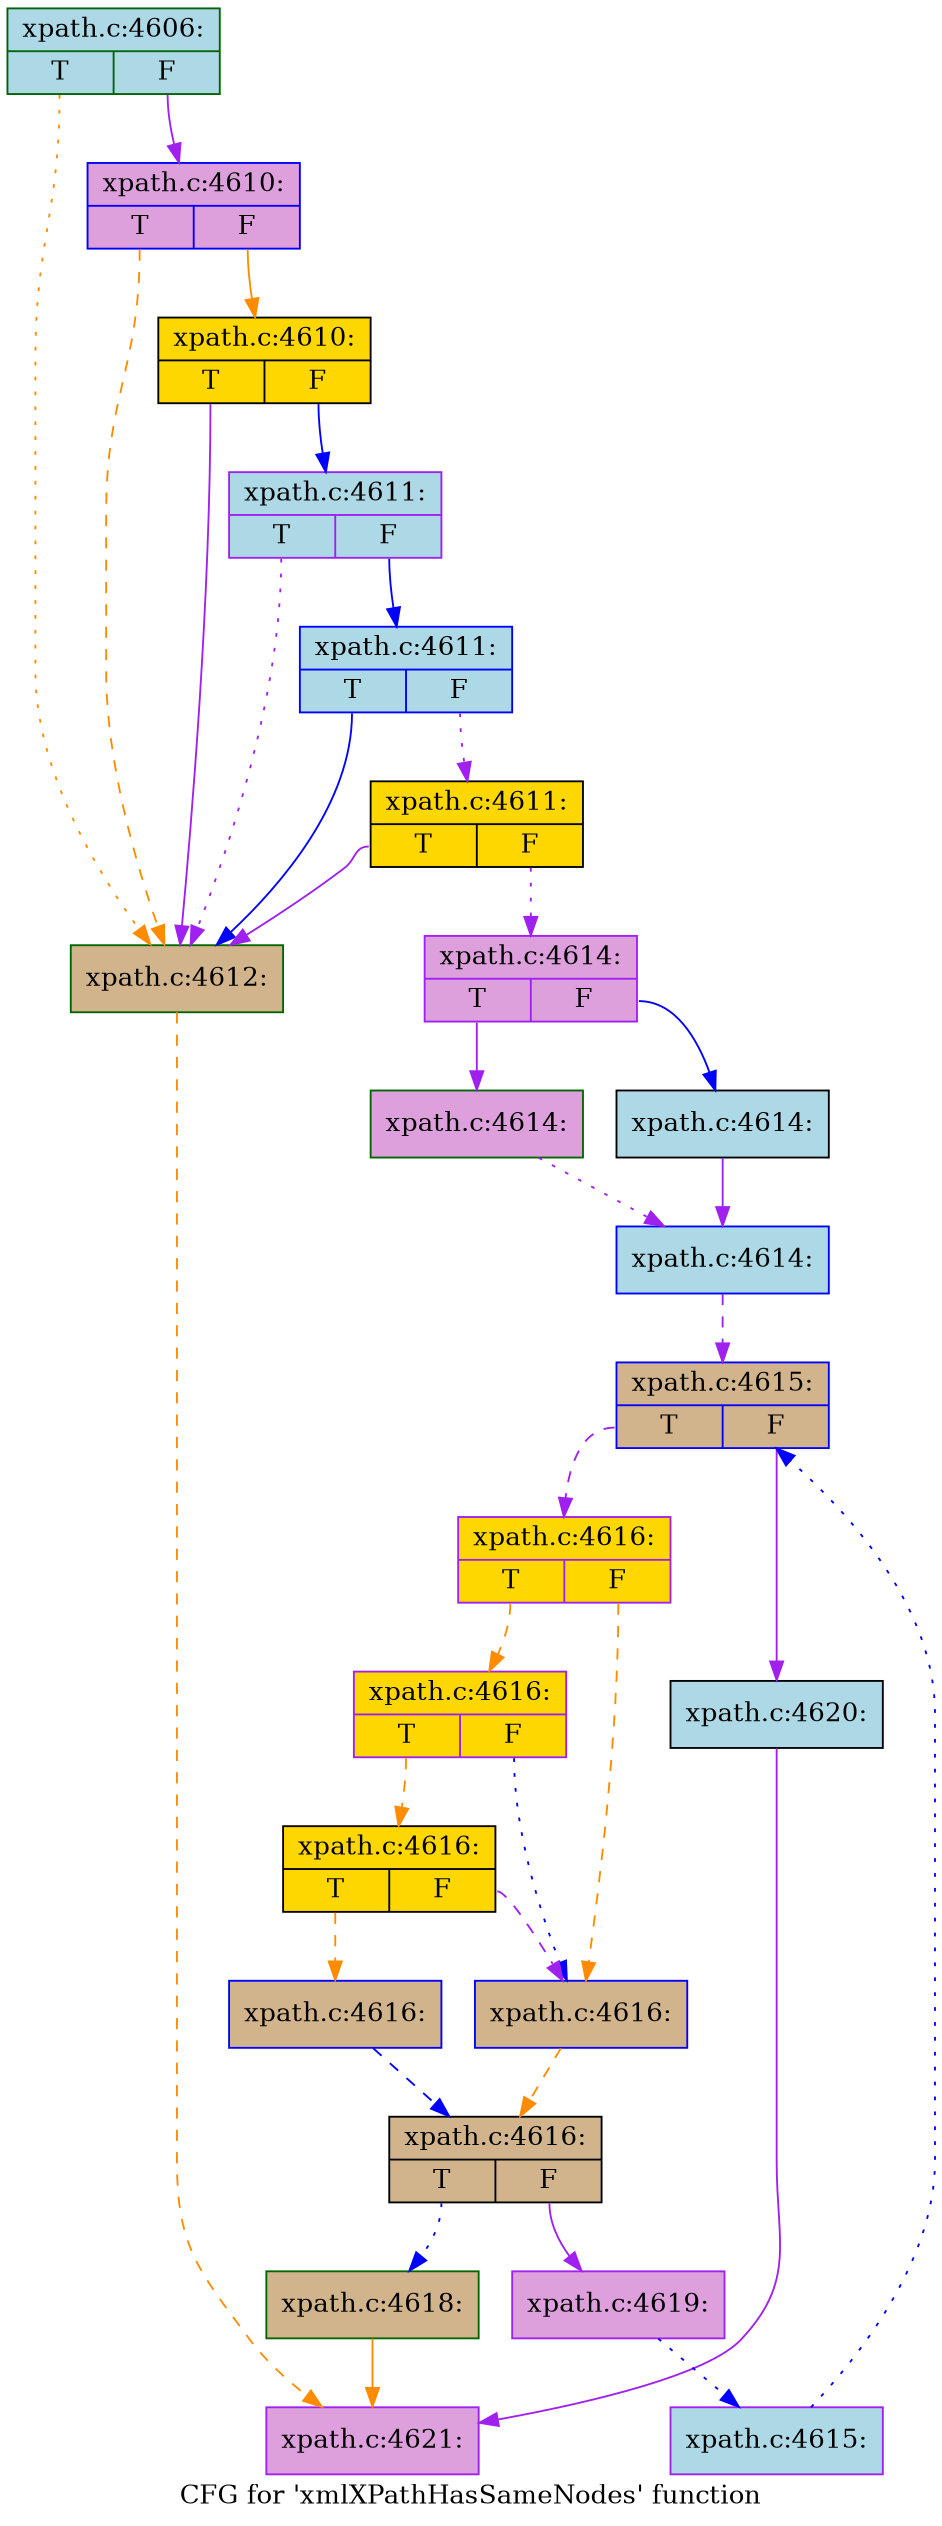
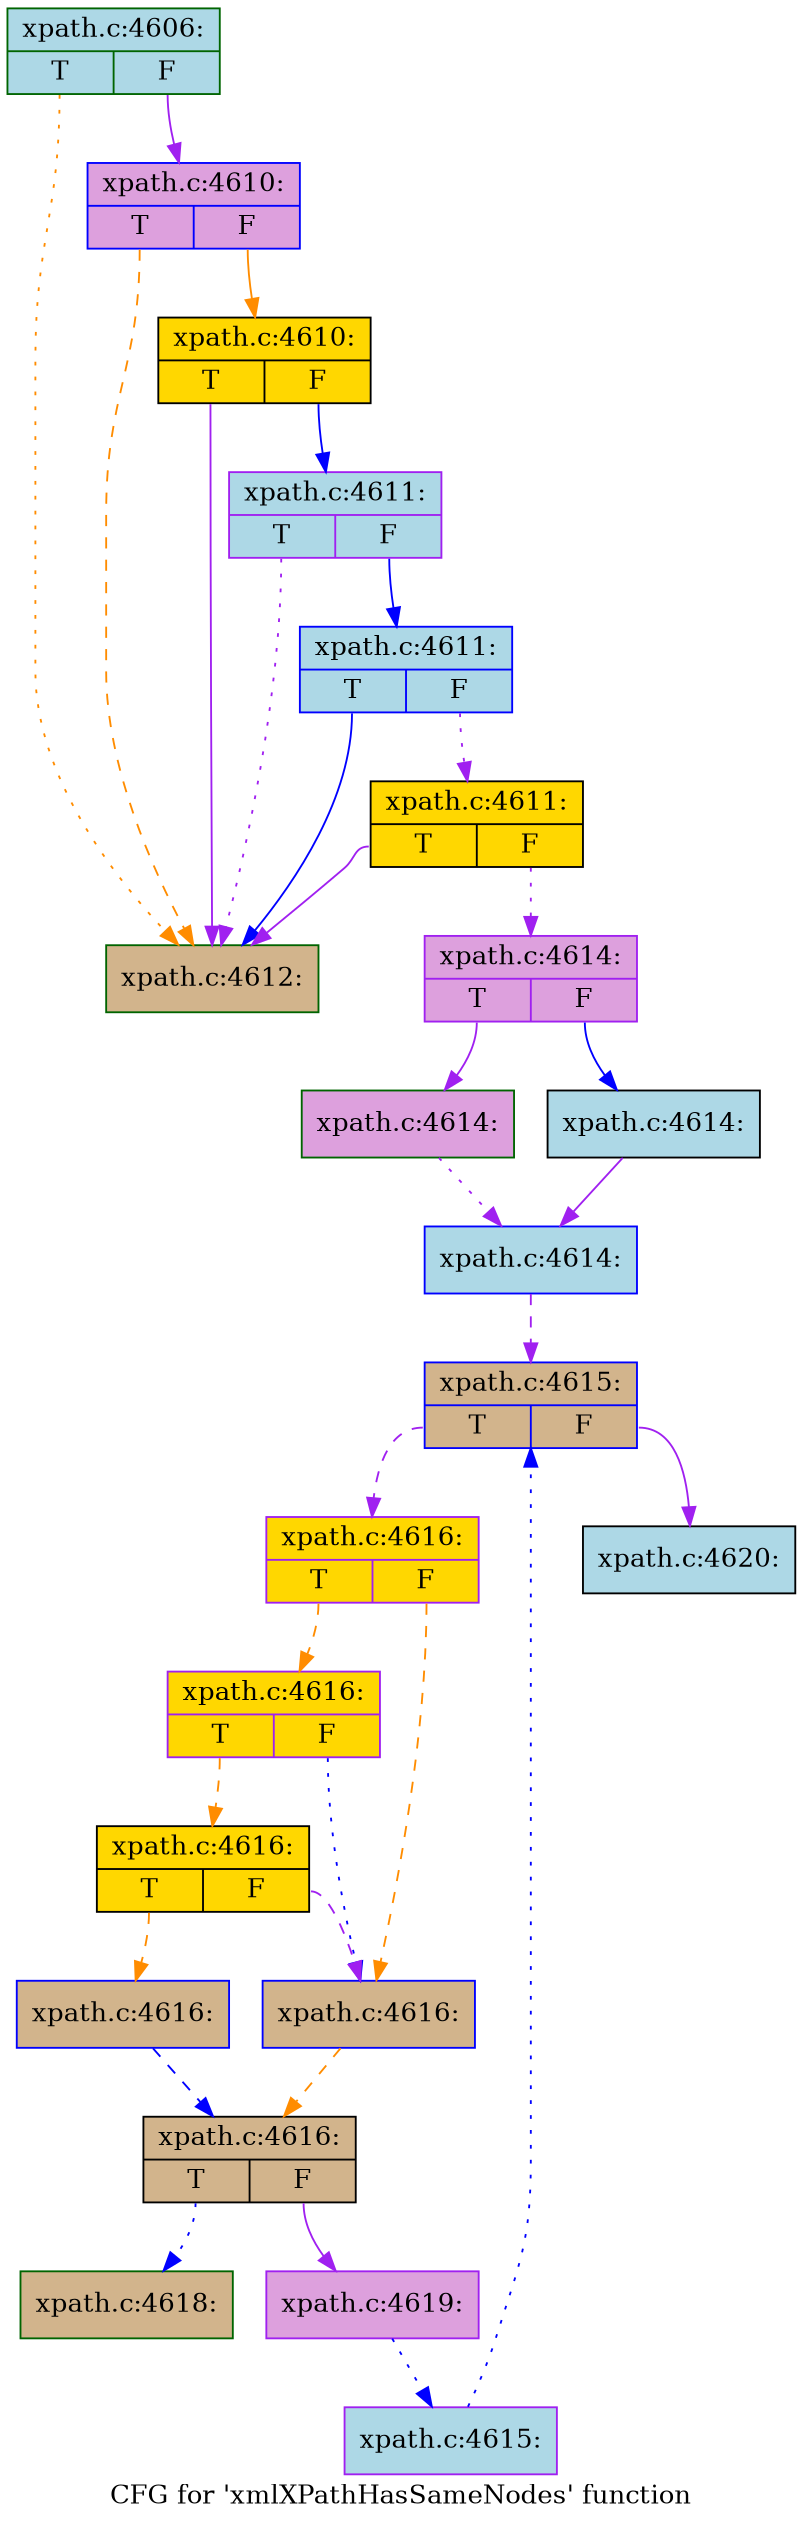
(372, 2441) -> none
